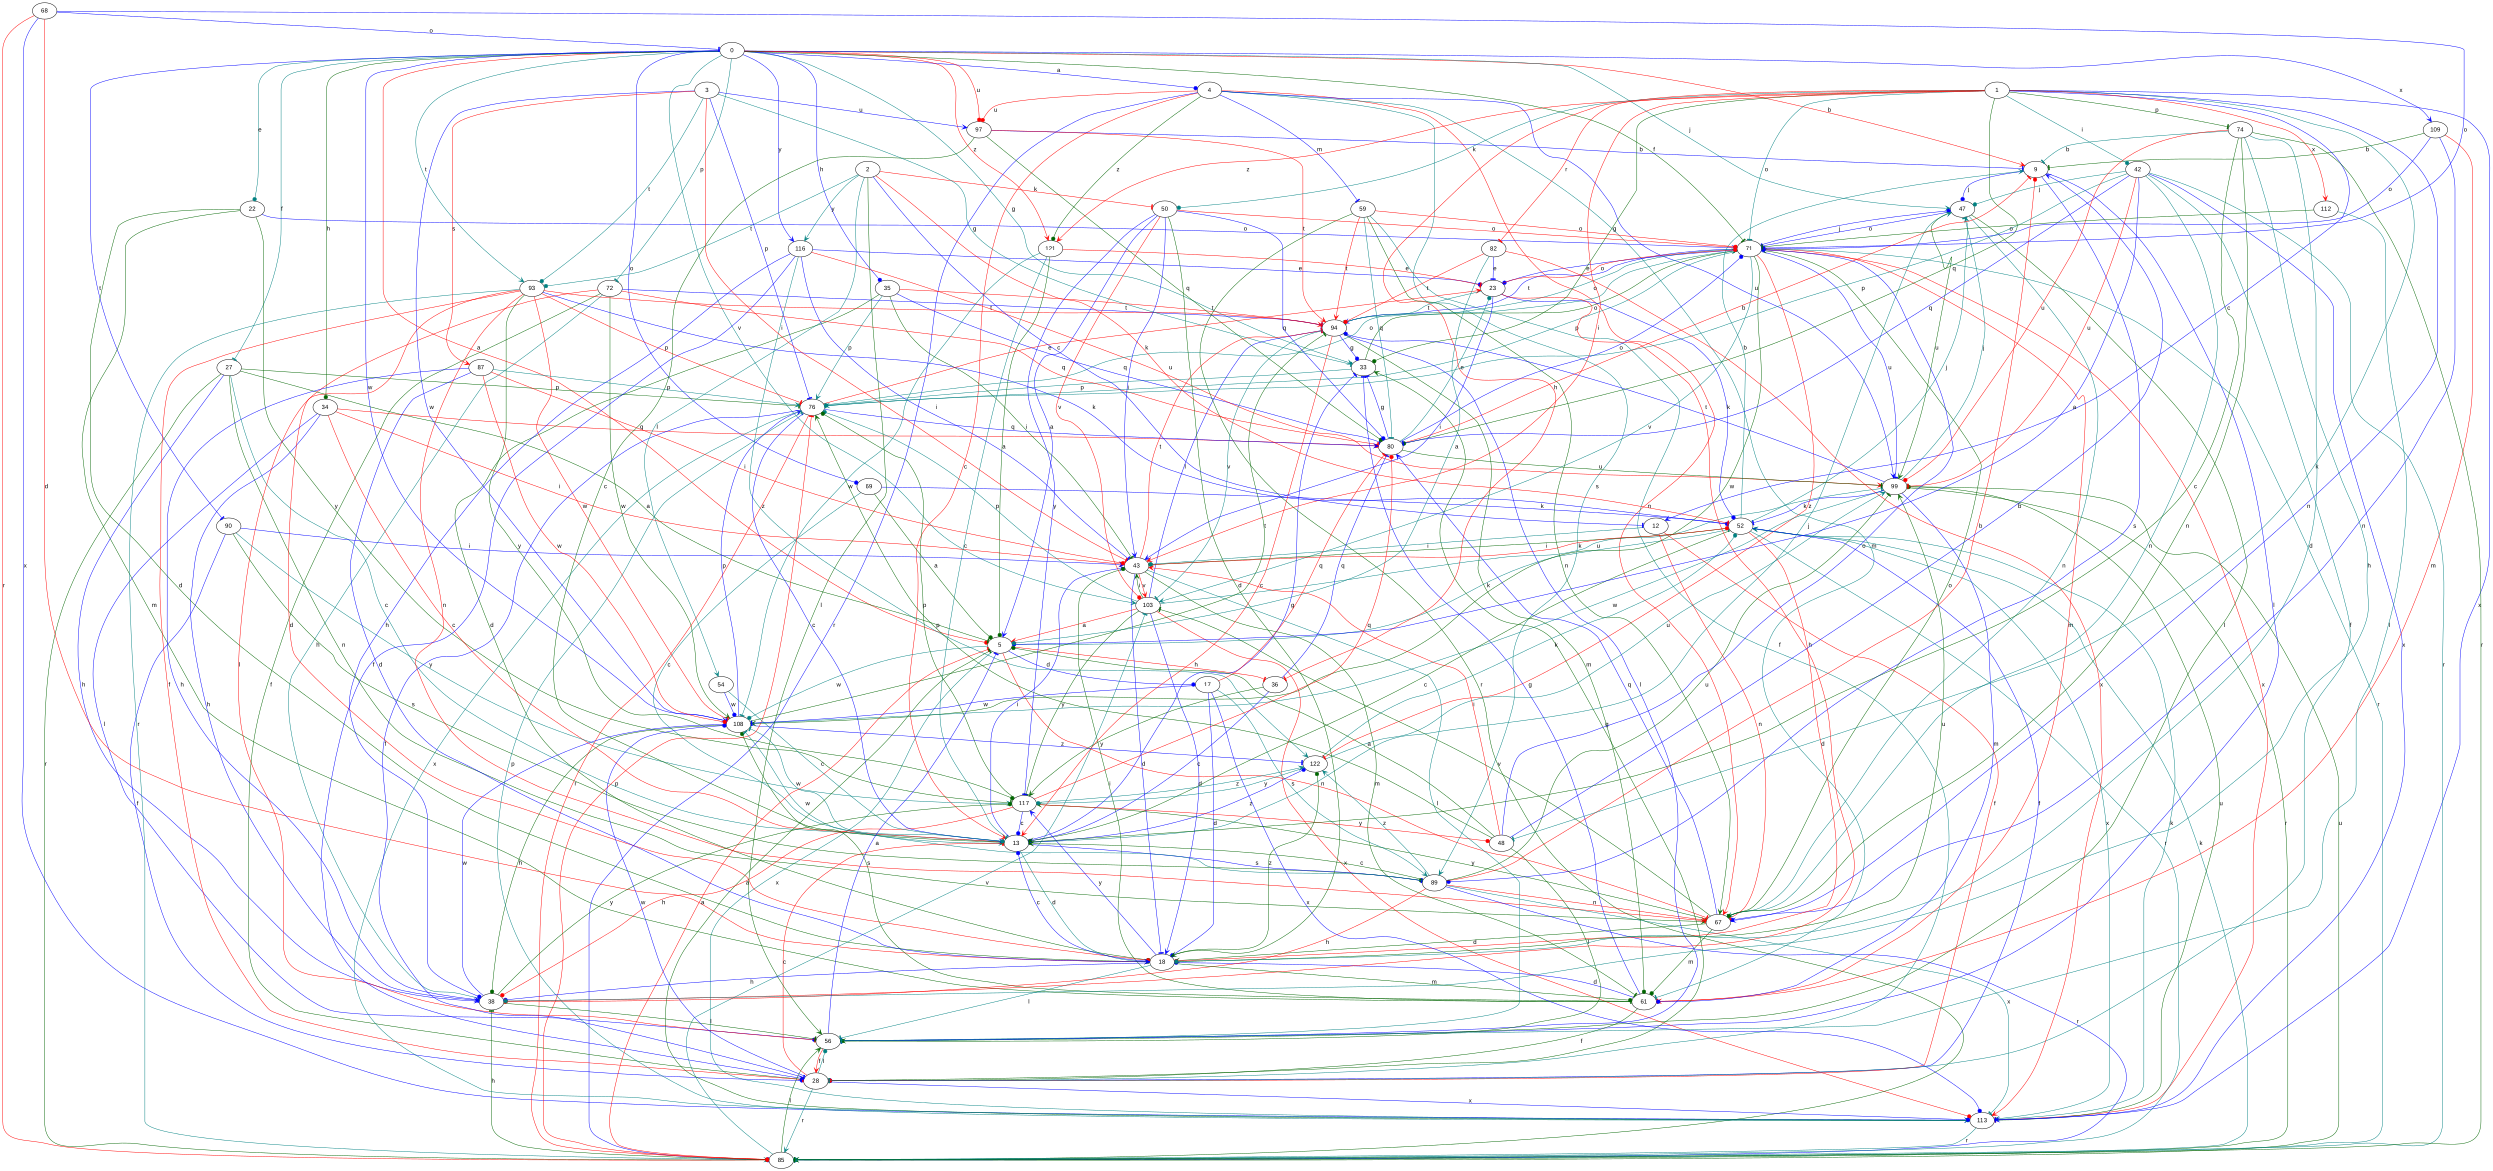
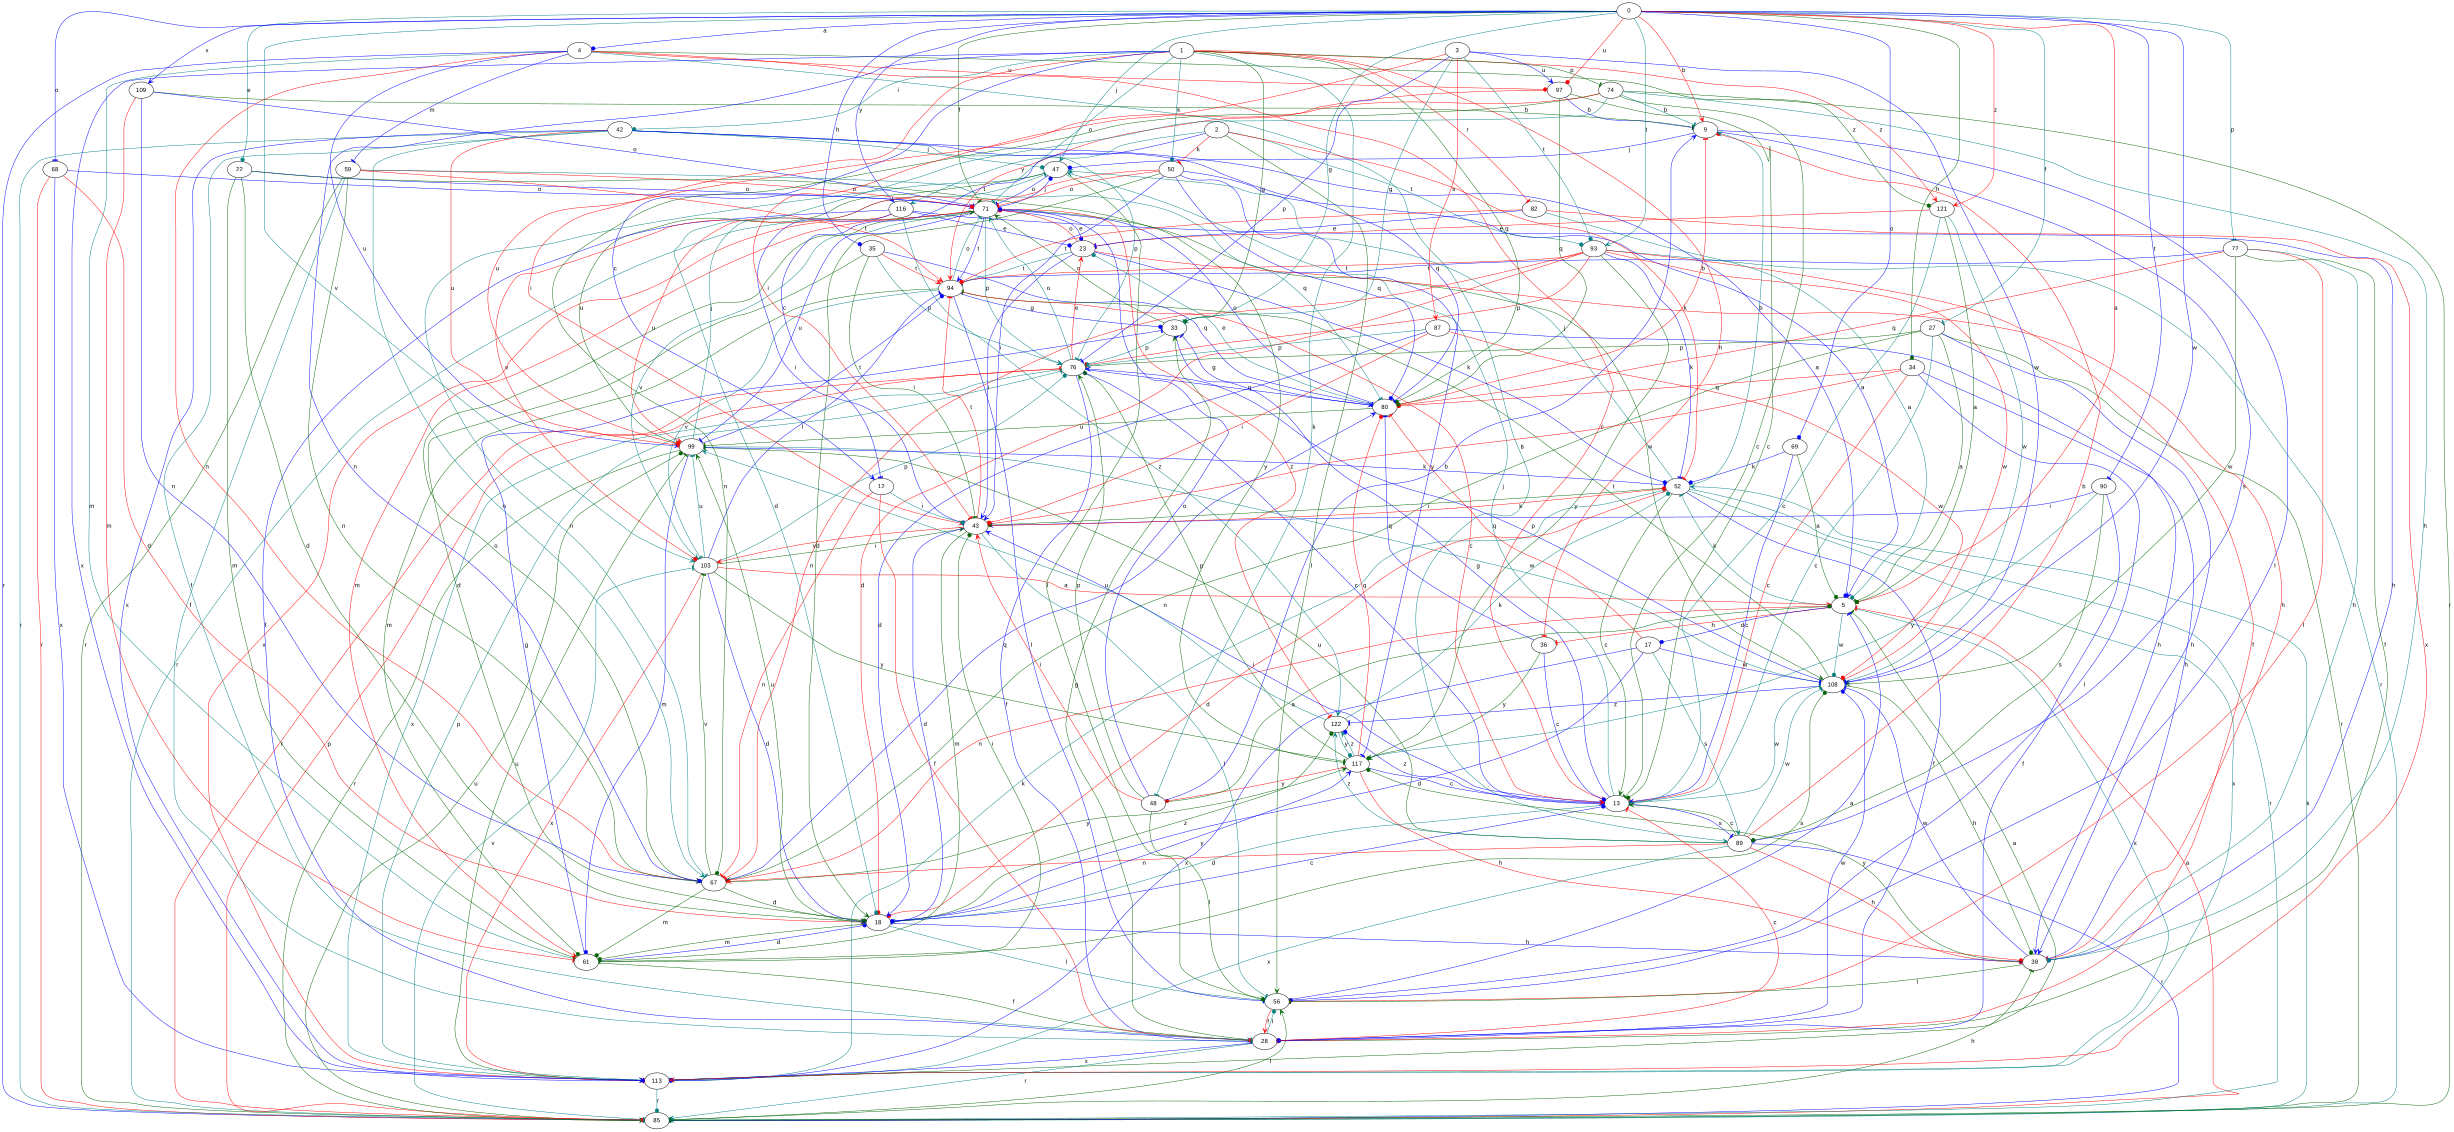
(387, 31) -> (769, 17)
(2326, 209) -> none
(721, 685) -> none
(695, 747) -> (1738, 652)
